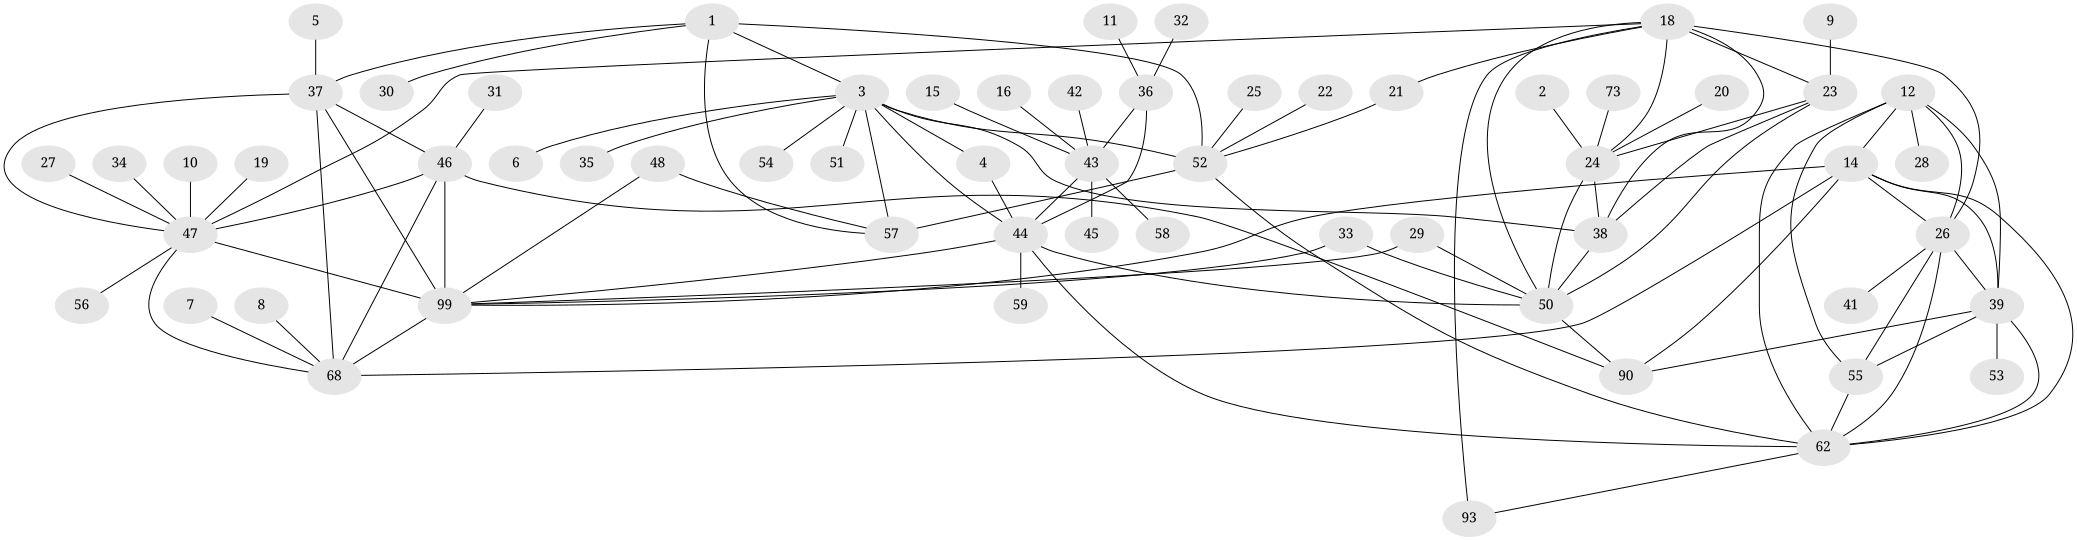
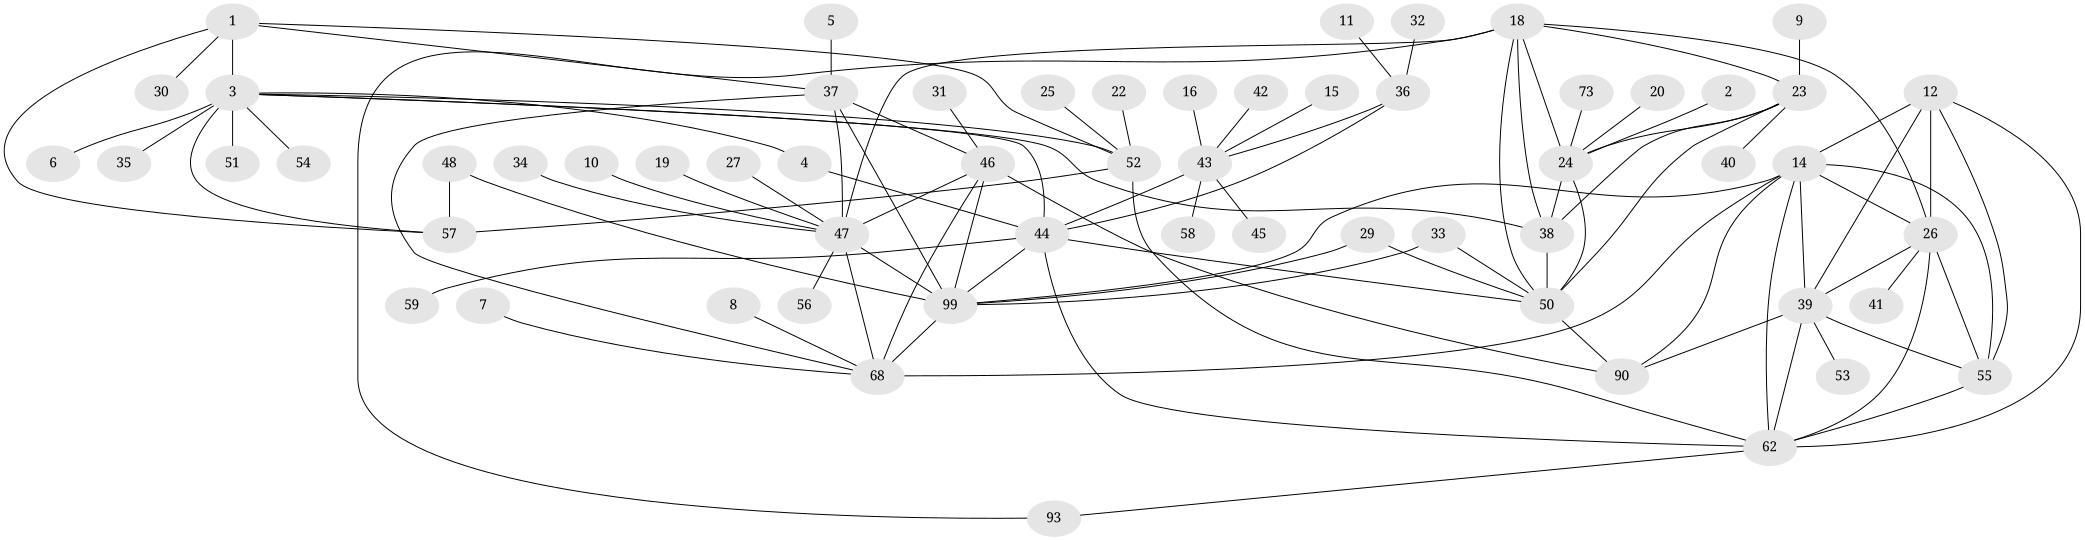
(1396, 93) -> none
none -> (1729, 164)
(1922, 164) -> none
none -> (1964, 215)
